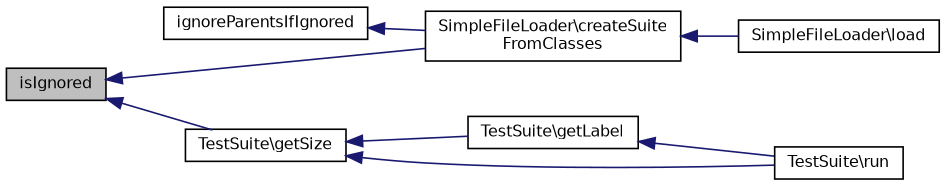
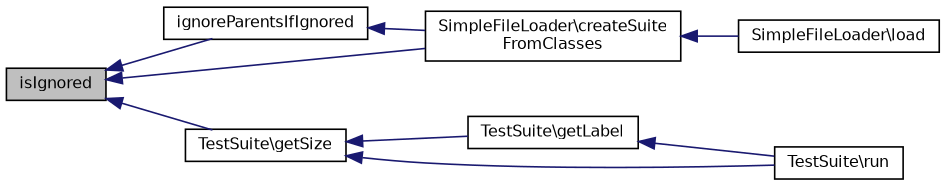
none -> (167, 52)
